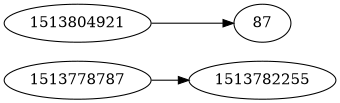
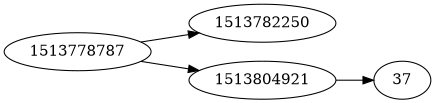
(262, 23) -> (402, 80)
none -> (165, 65)
(262, 80) -> (262, 23)
